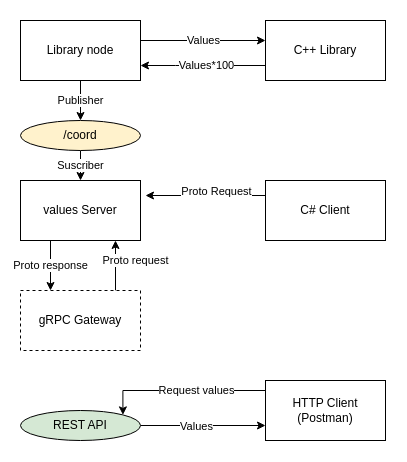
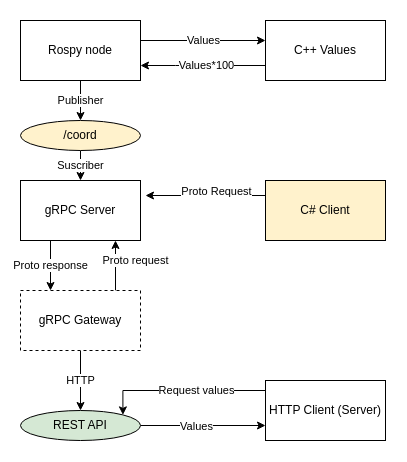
(81, 51) -> (81, 51)
(326, 51) -> (326, 51)
(81, 211) -> (81, 211)
(326, 211) -> (326, 211)
none -> (81, 377)
(326, 411) -> (326, 411)
